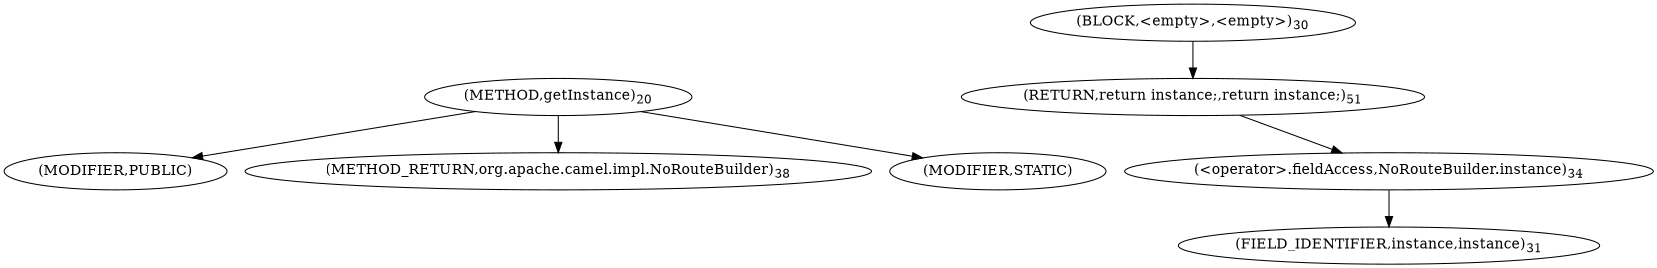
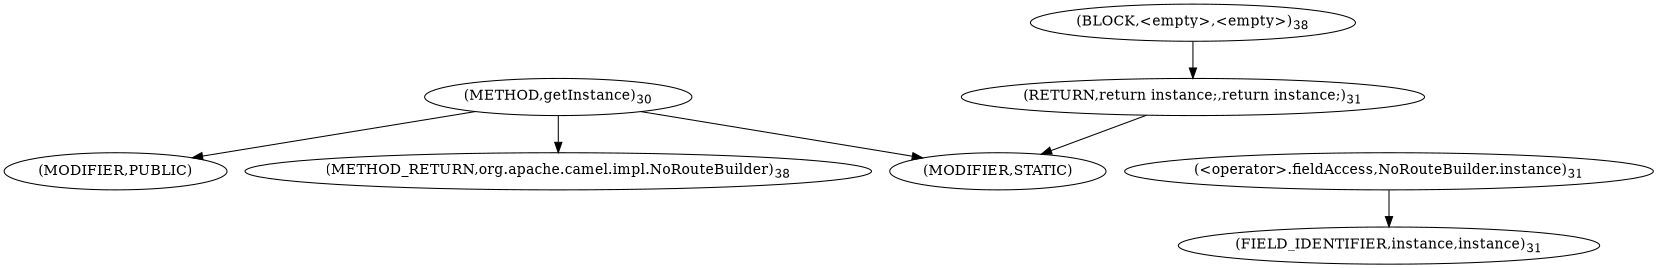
(1301, 21) -> (1301, 21)
(644, 95) -> (644, 95)
(1354, 95) -> (1354, 95)
(1286, 132) -> (1099, 133)
(1576, 170) -> (1576, 170)
